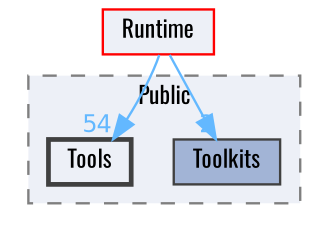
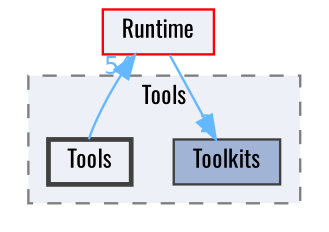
(143, 91) -> (103, 106)
(164, 98) -> (164, 98)
